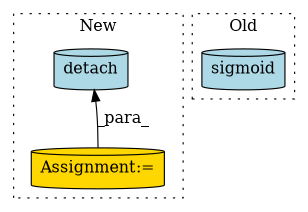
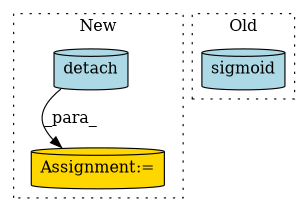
(98, 124) -> (43, 113)
